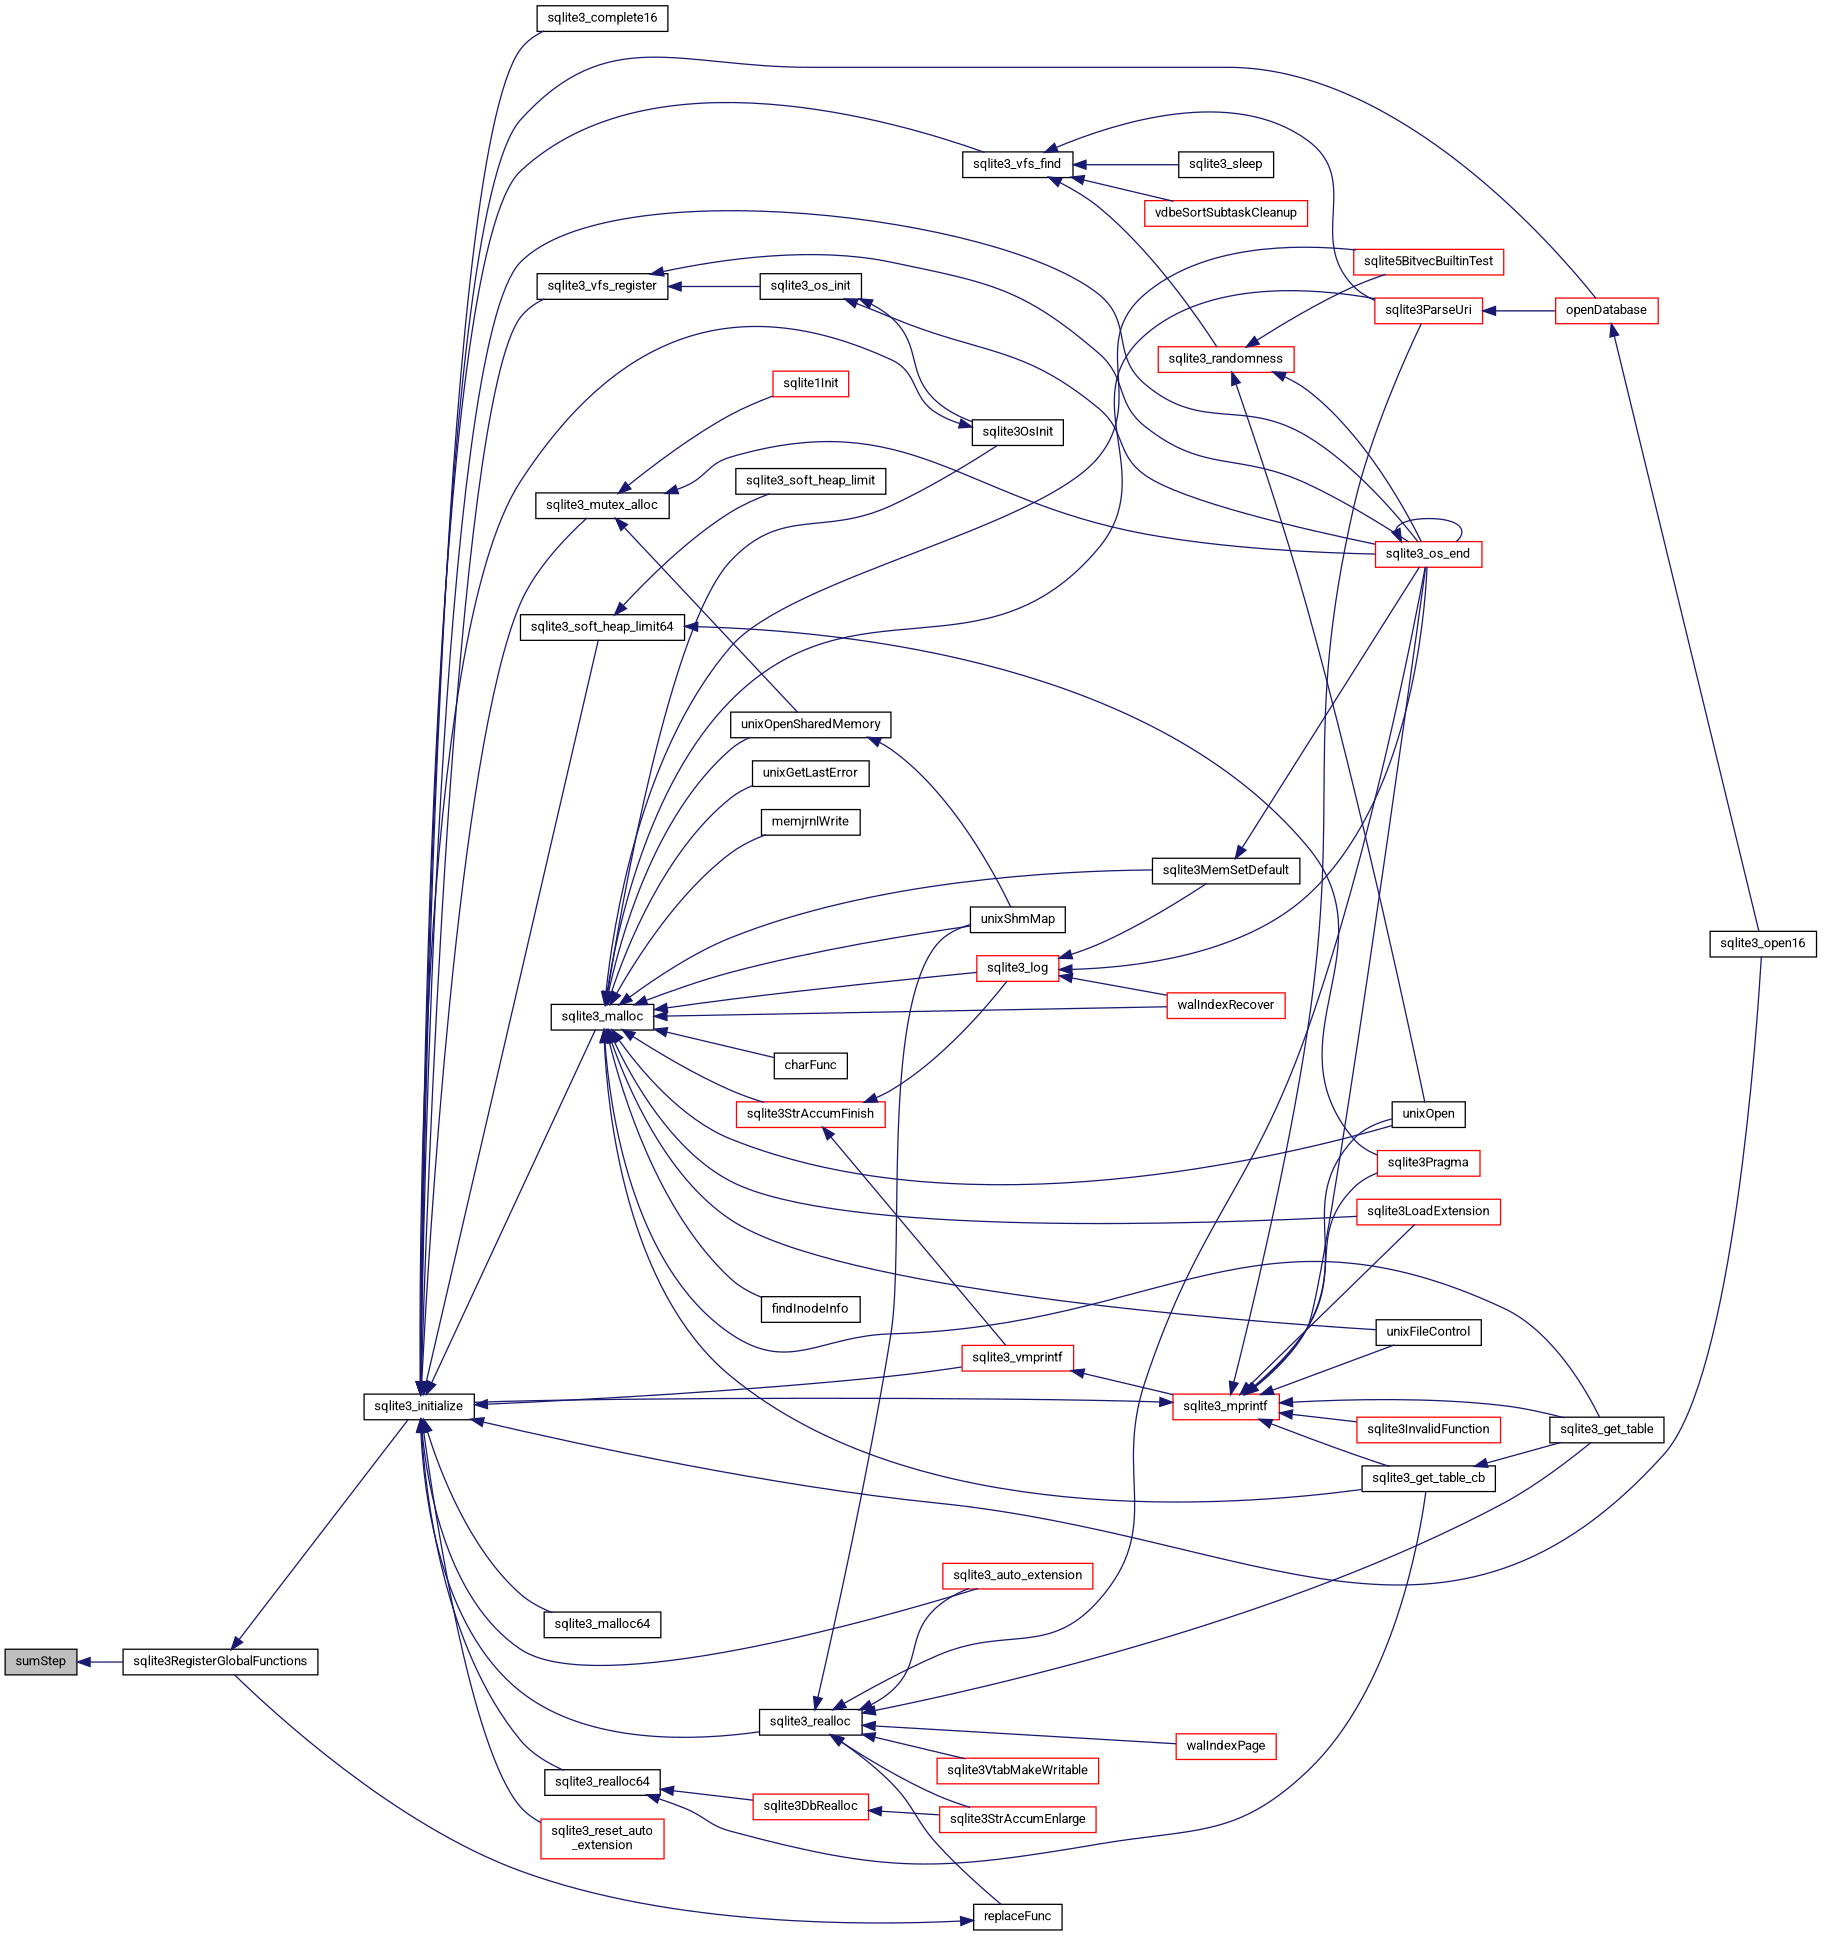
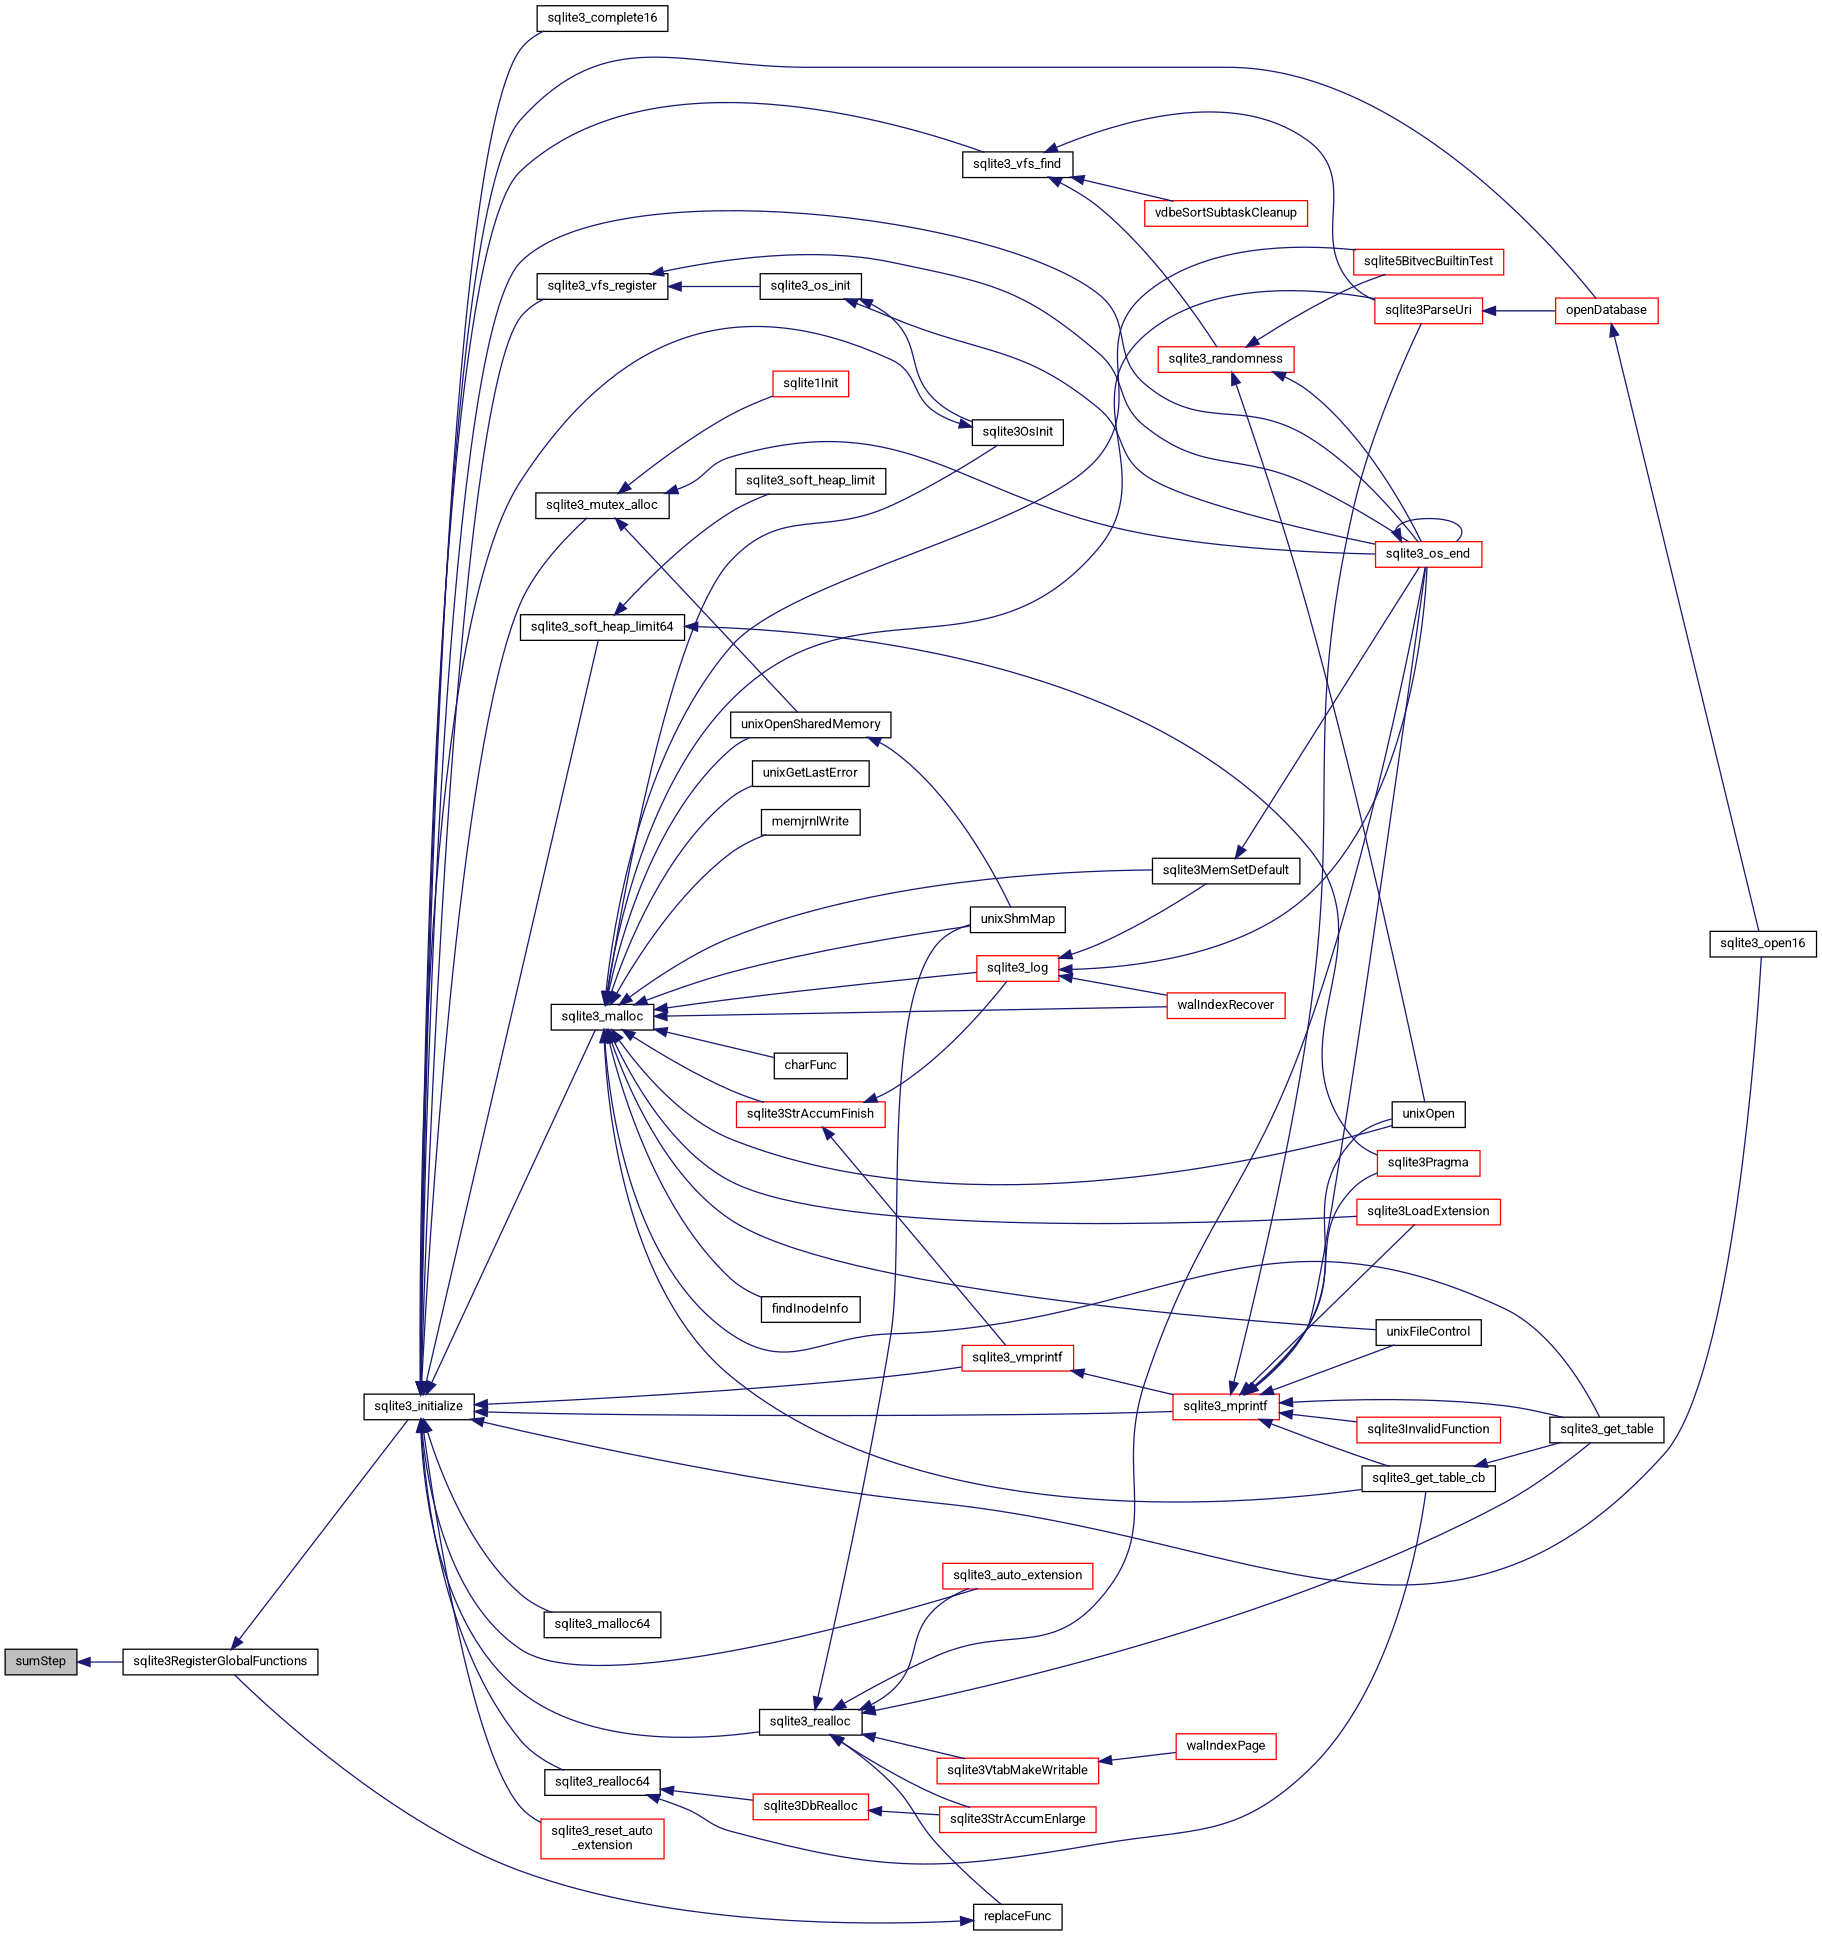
(1226, 165) -> none
(817, 1398) -> (830, 1416)
(1026, 1735) -> (1144, 1756)
